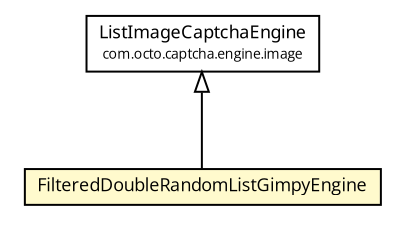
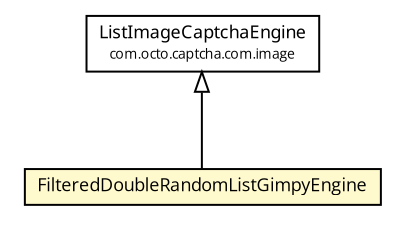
(203, 55) -> (203, 55)
